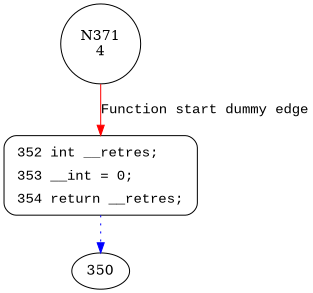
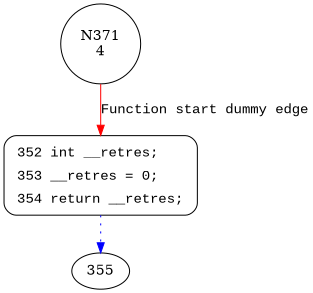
(92, 175) -> (105, 175)
(101, 271) -> (101, 271)
